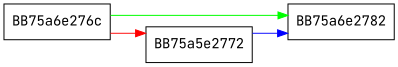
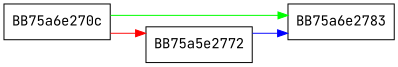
(57, 22) -> (57, 22)
(341, 22) -> (341, 22)
